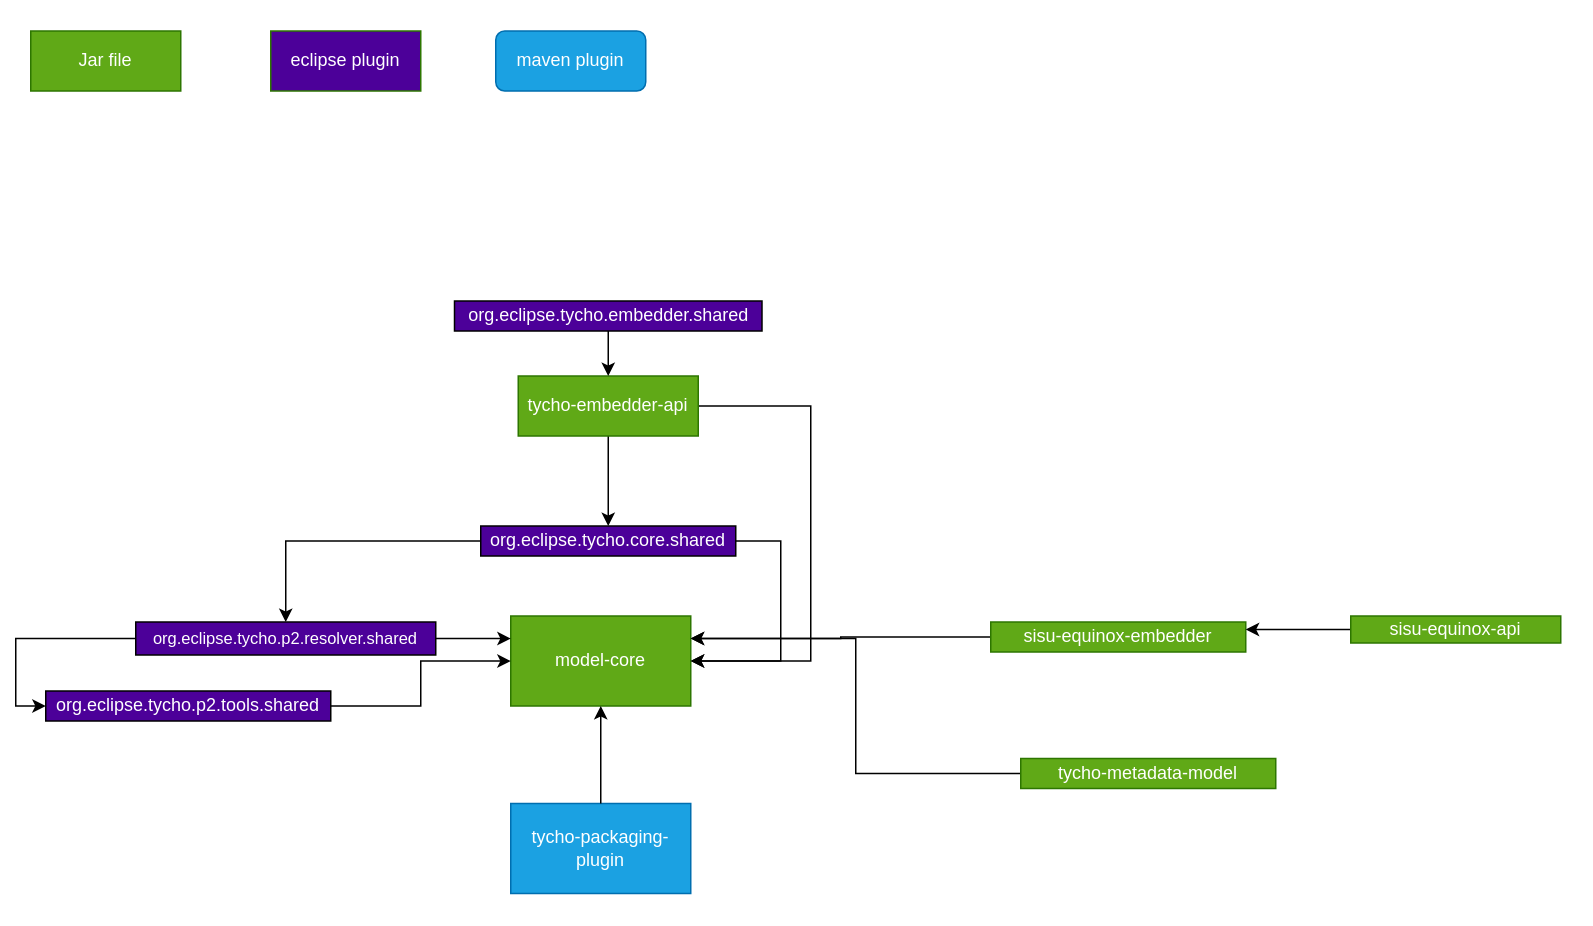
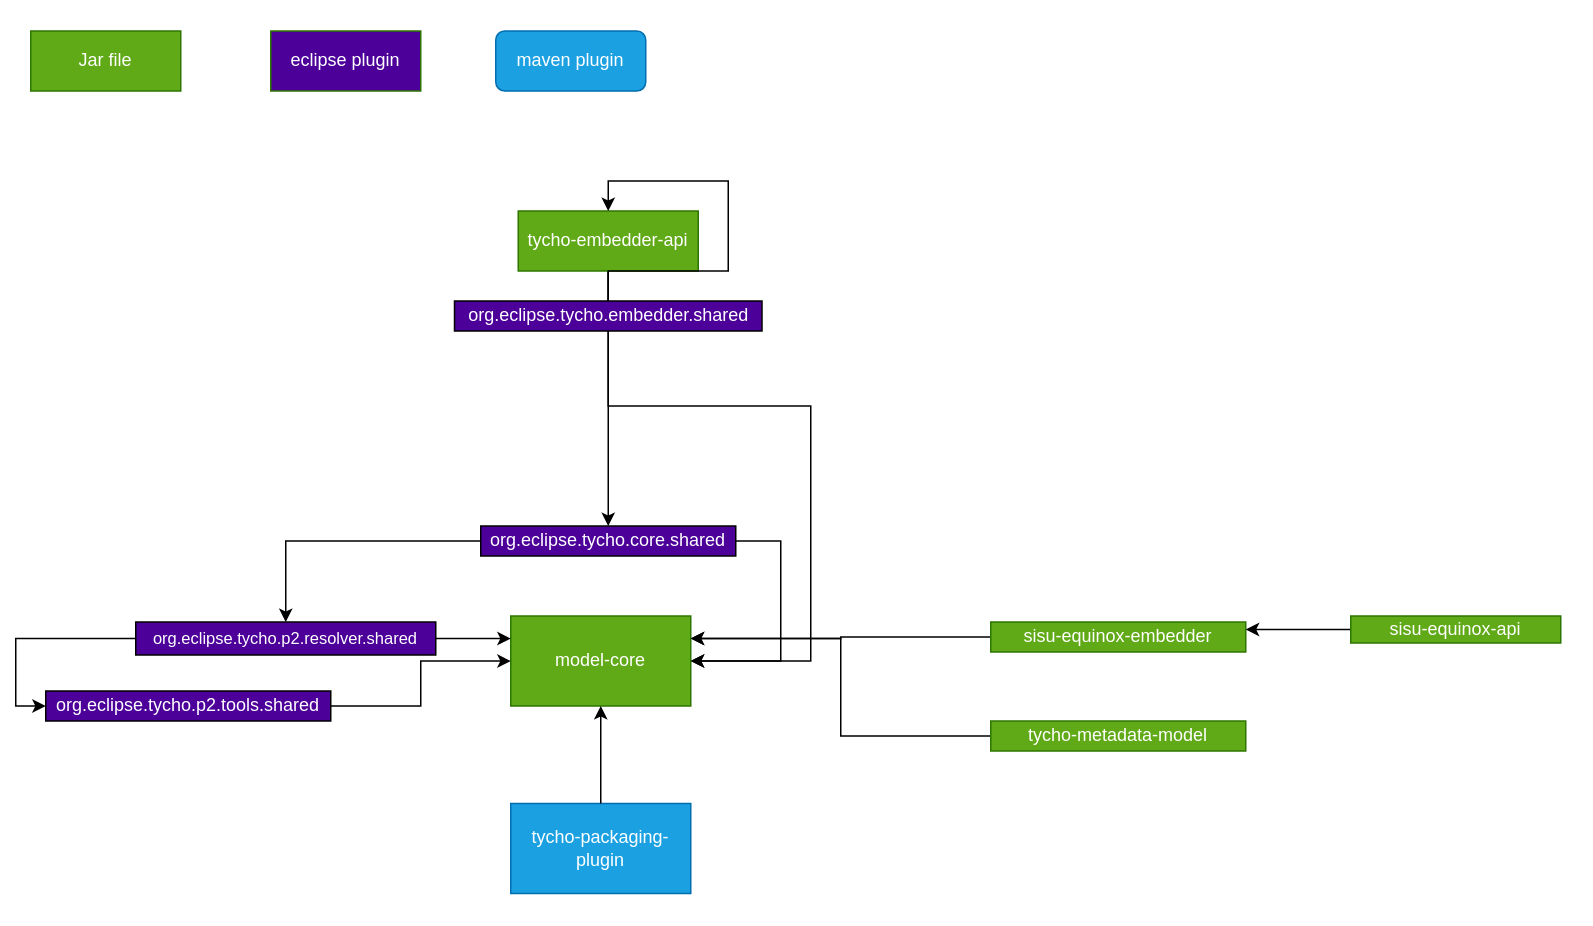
(608, 406) -> (608, 241)
(1148, 773) -> (1118, 736)
